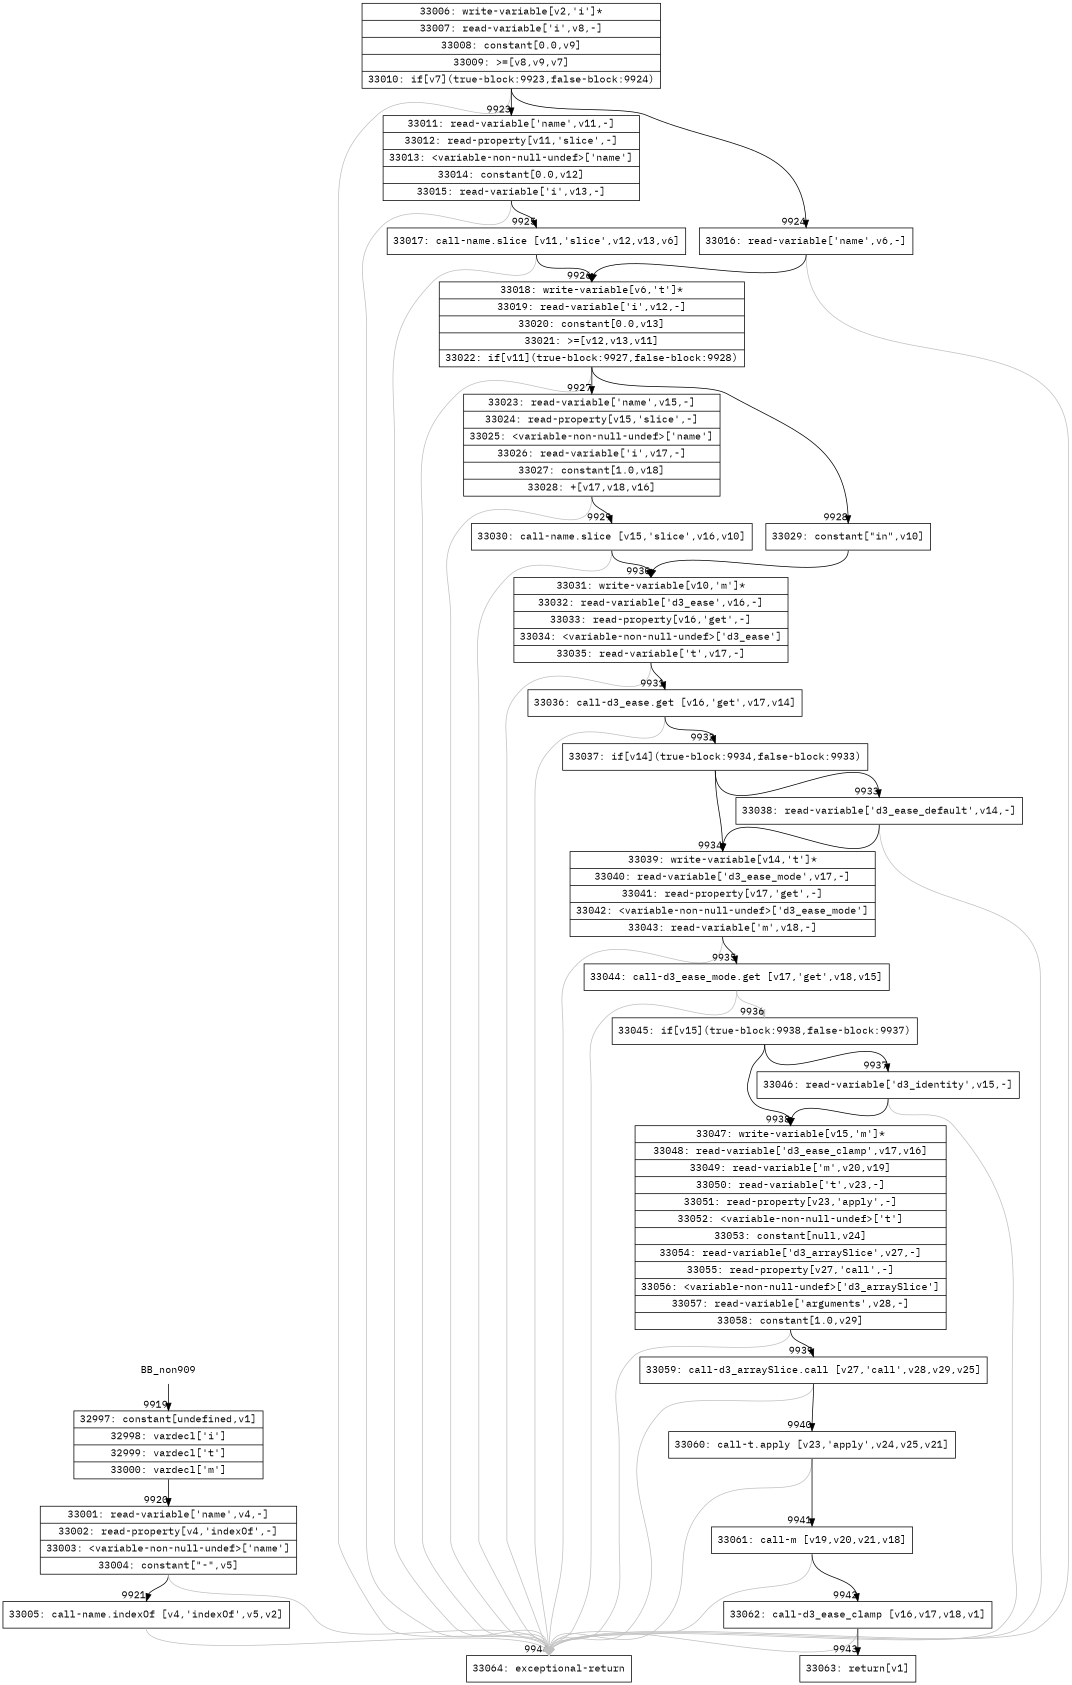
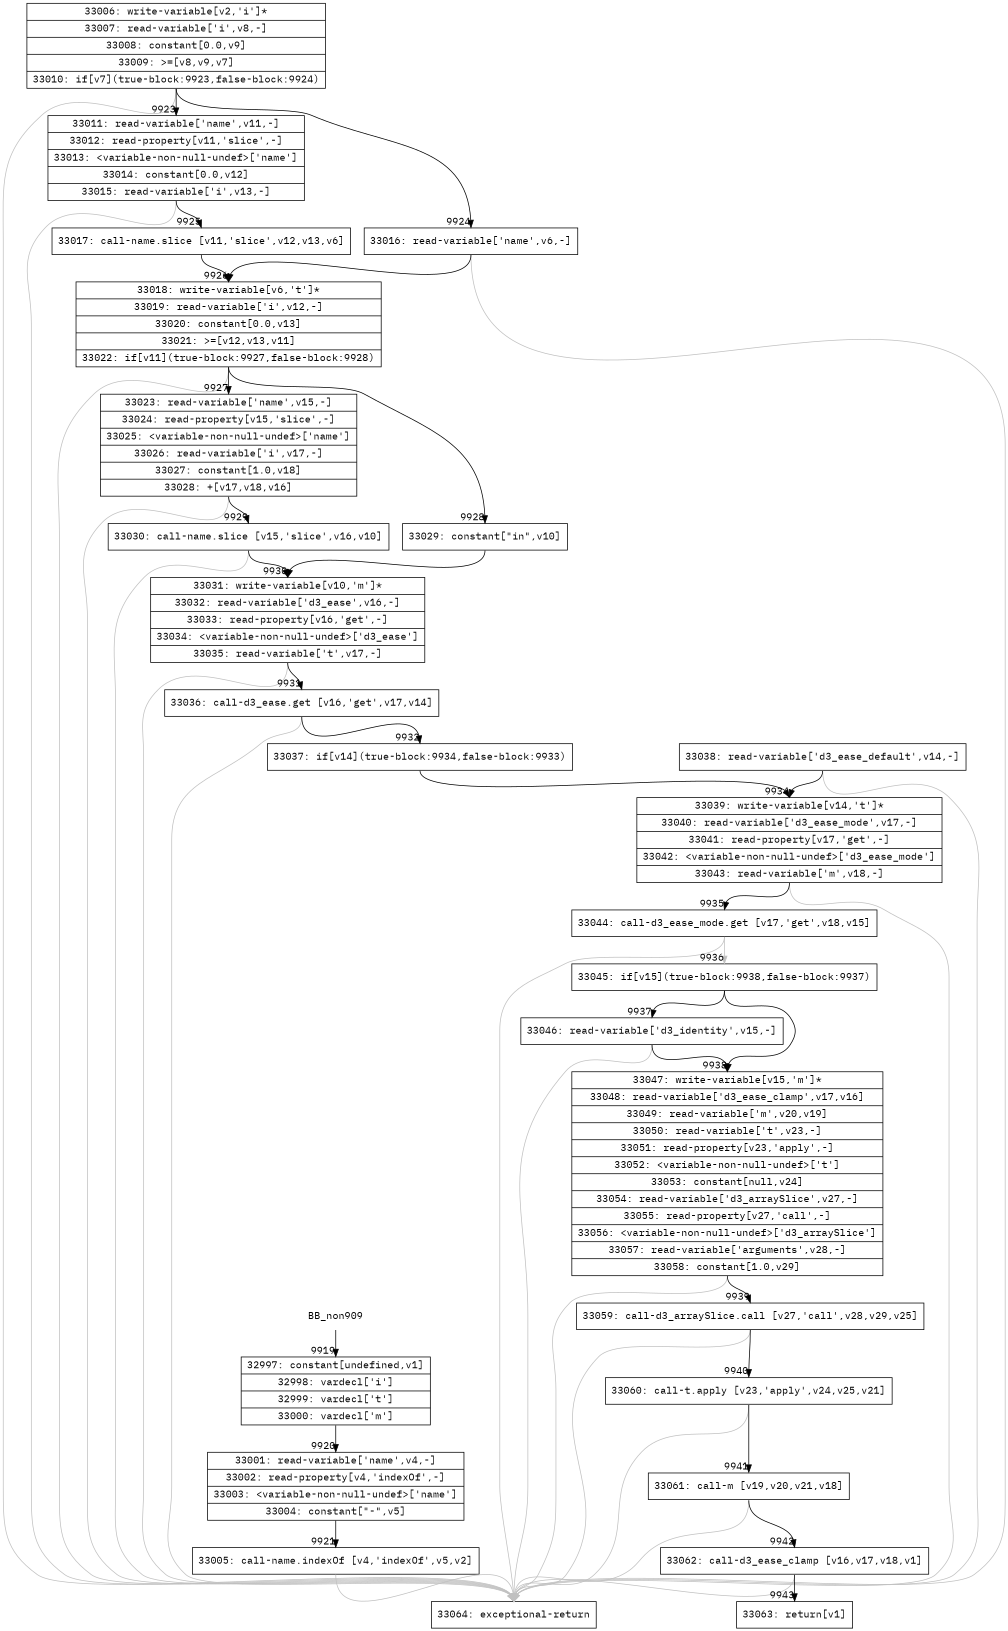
(794, 785) -> none
(395, 950) -> none
(351, 1633) -> none
